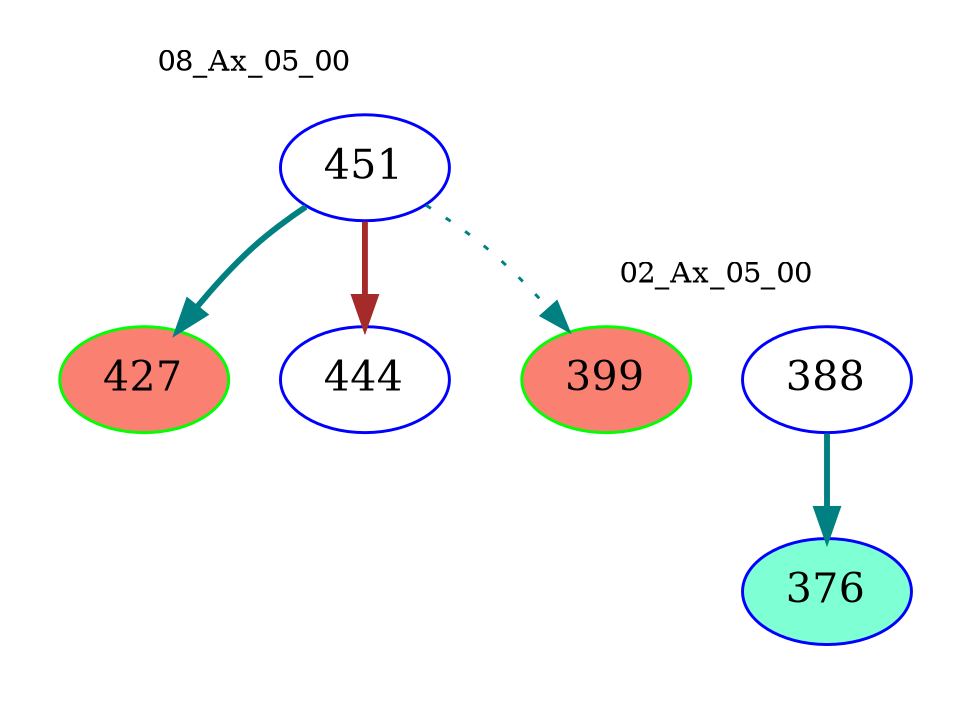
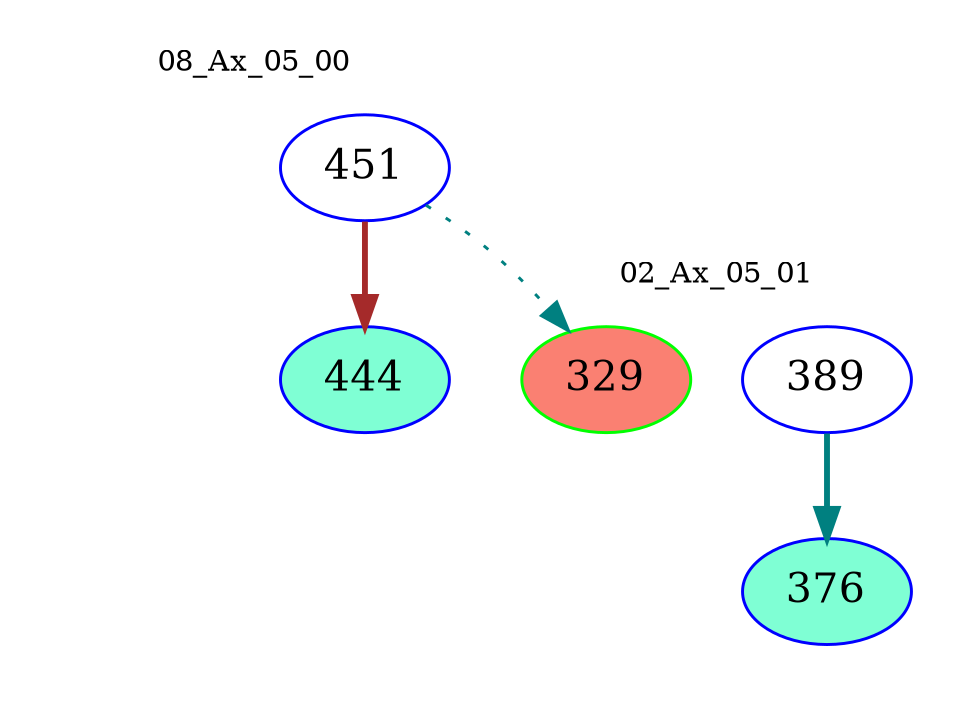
(717, 275) -> (717, 275)
(144, 380) -> none
(365, 380) -> (365, 380)
(606, 380) -> (606, 380)
(827, 380) -> (827, 380)
